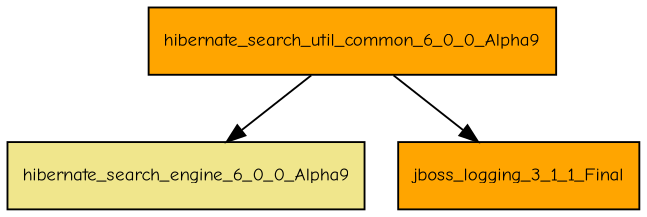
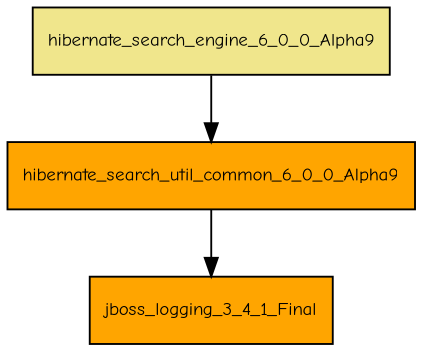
(277, 103) -> (211, 99)
(519, 176) -> (211, 310)
